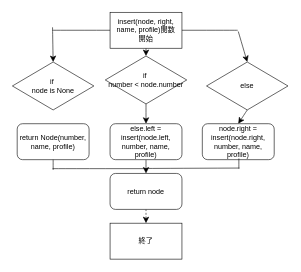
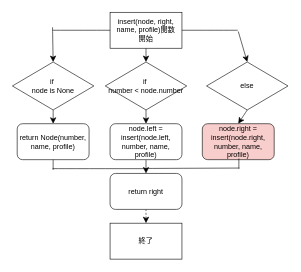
(146, 80) -> (146, 86)
none -> (53, 117)
(146, 142) -> (146, 142)
(239, 142) -> (239, 142)
(146, 192) -> (146, 192)
